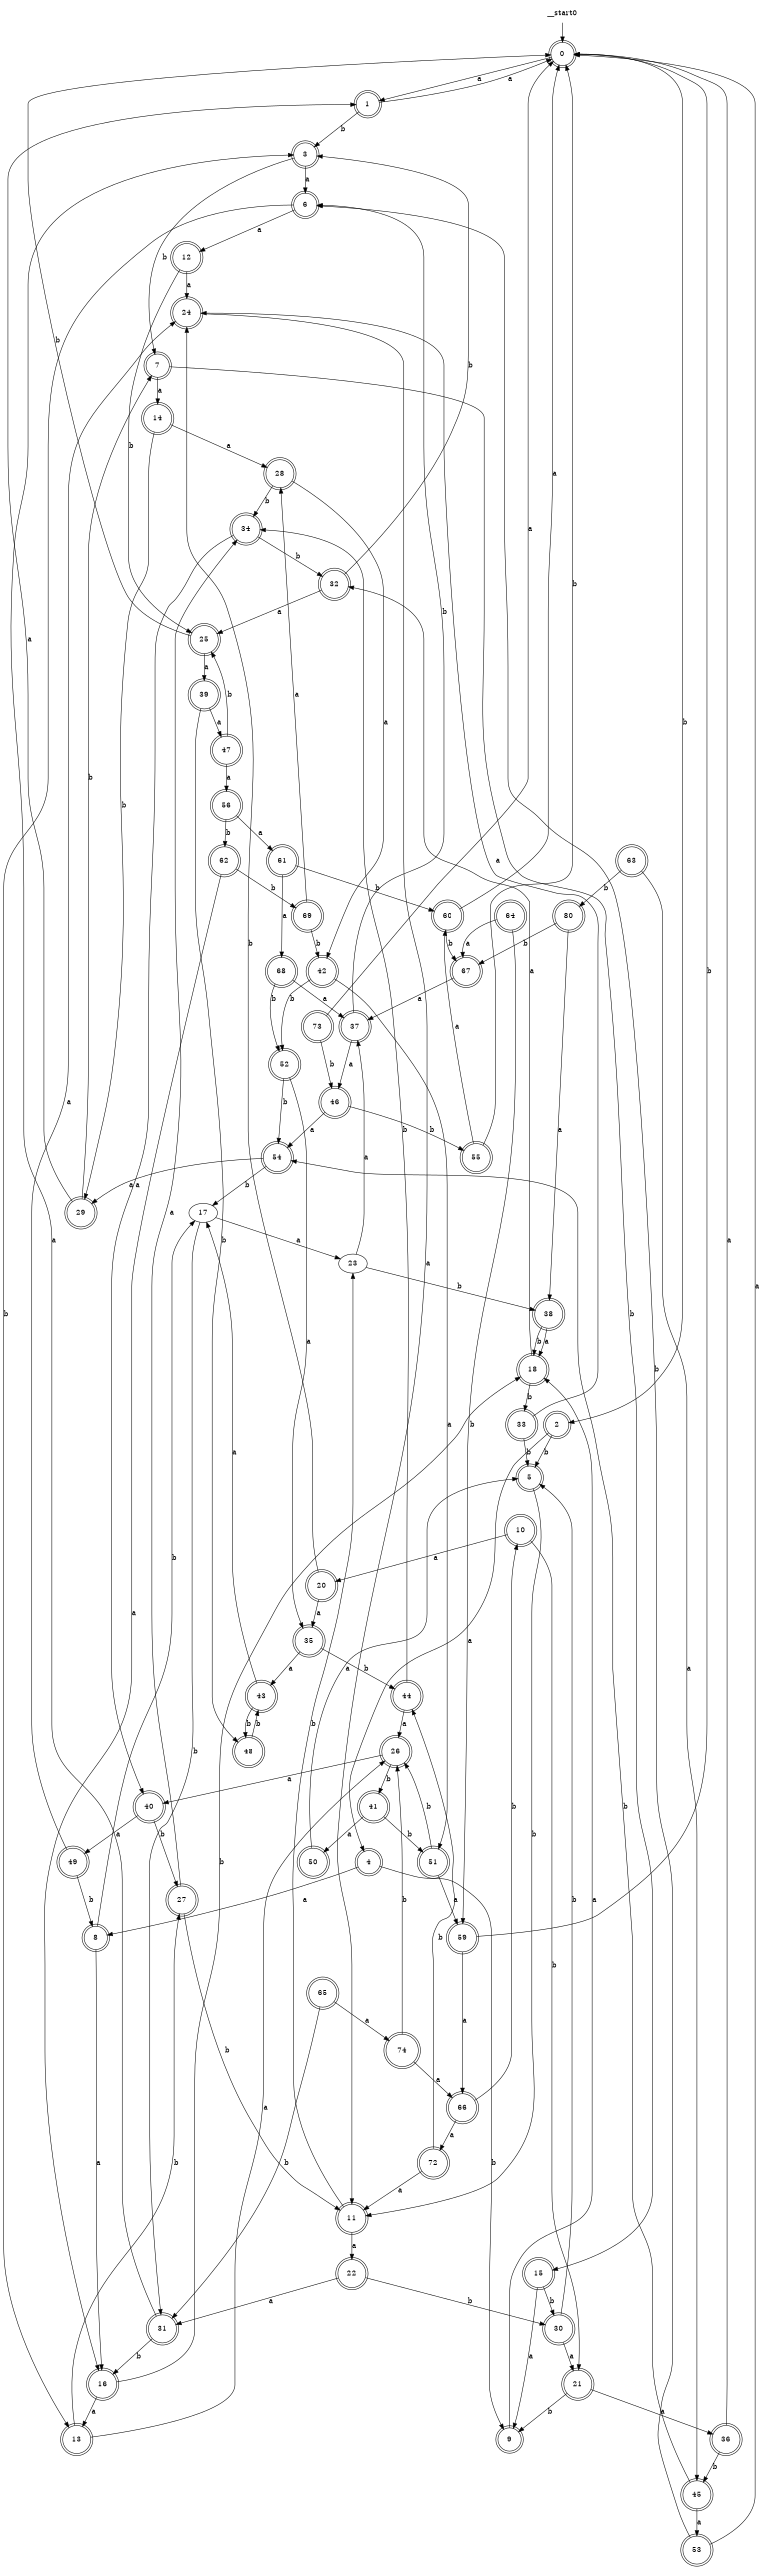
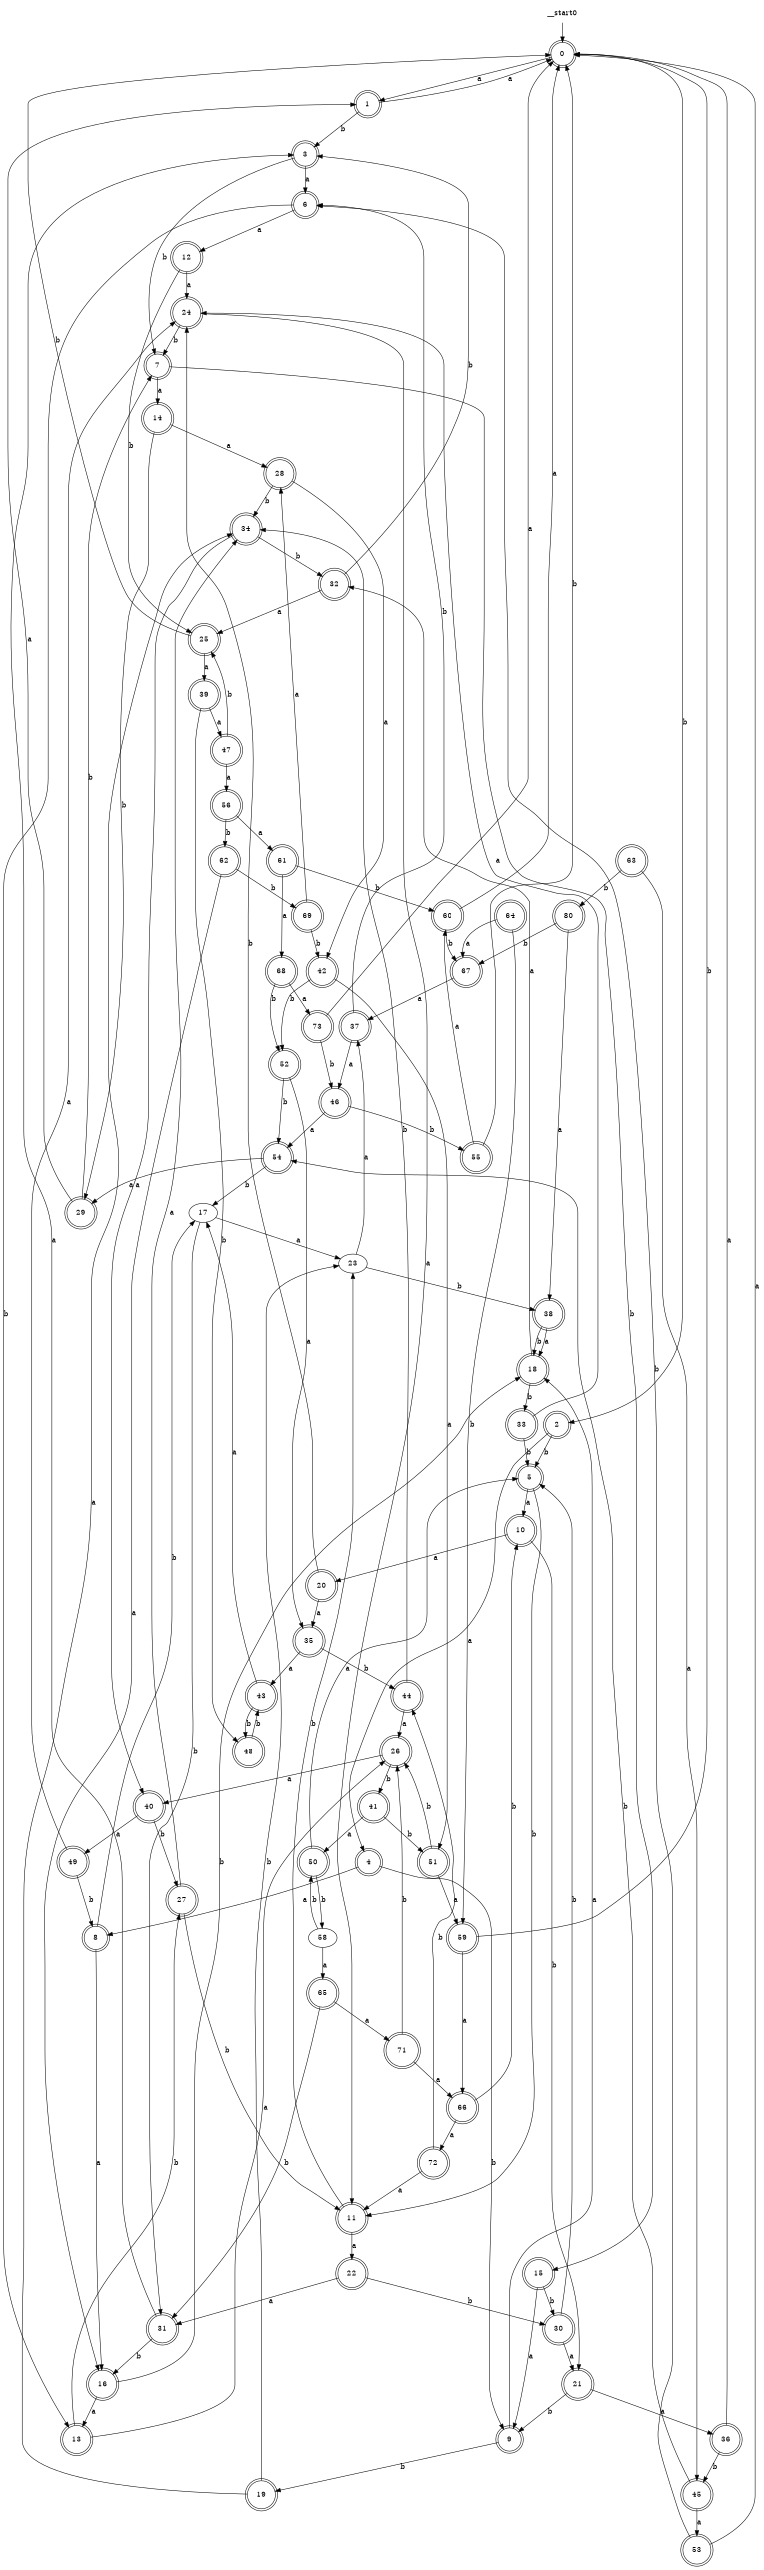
none -> (173, 338)
(316, 997) -> (298, 997)
none -> (526, 1500)
none -> (323, 1938)
(402, 2050) -> (402, 2050)
none -> (261, 2495)
